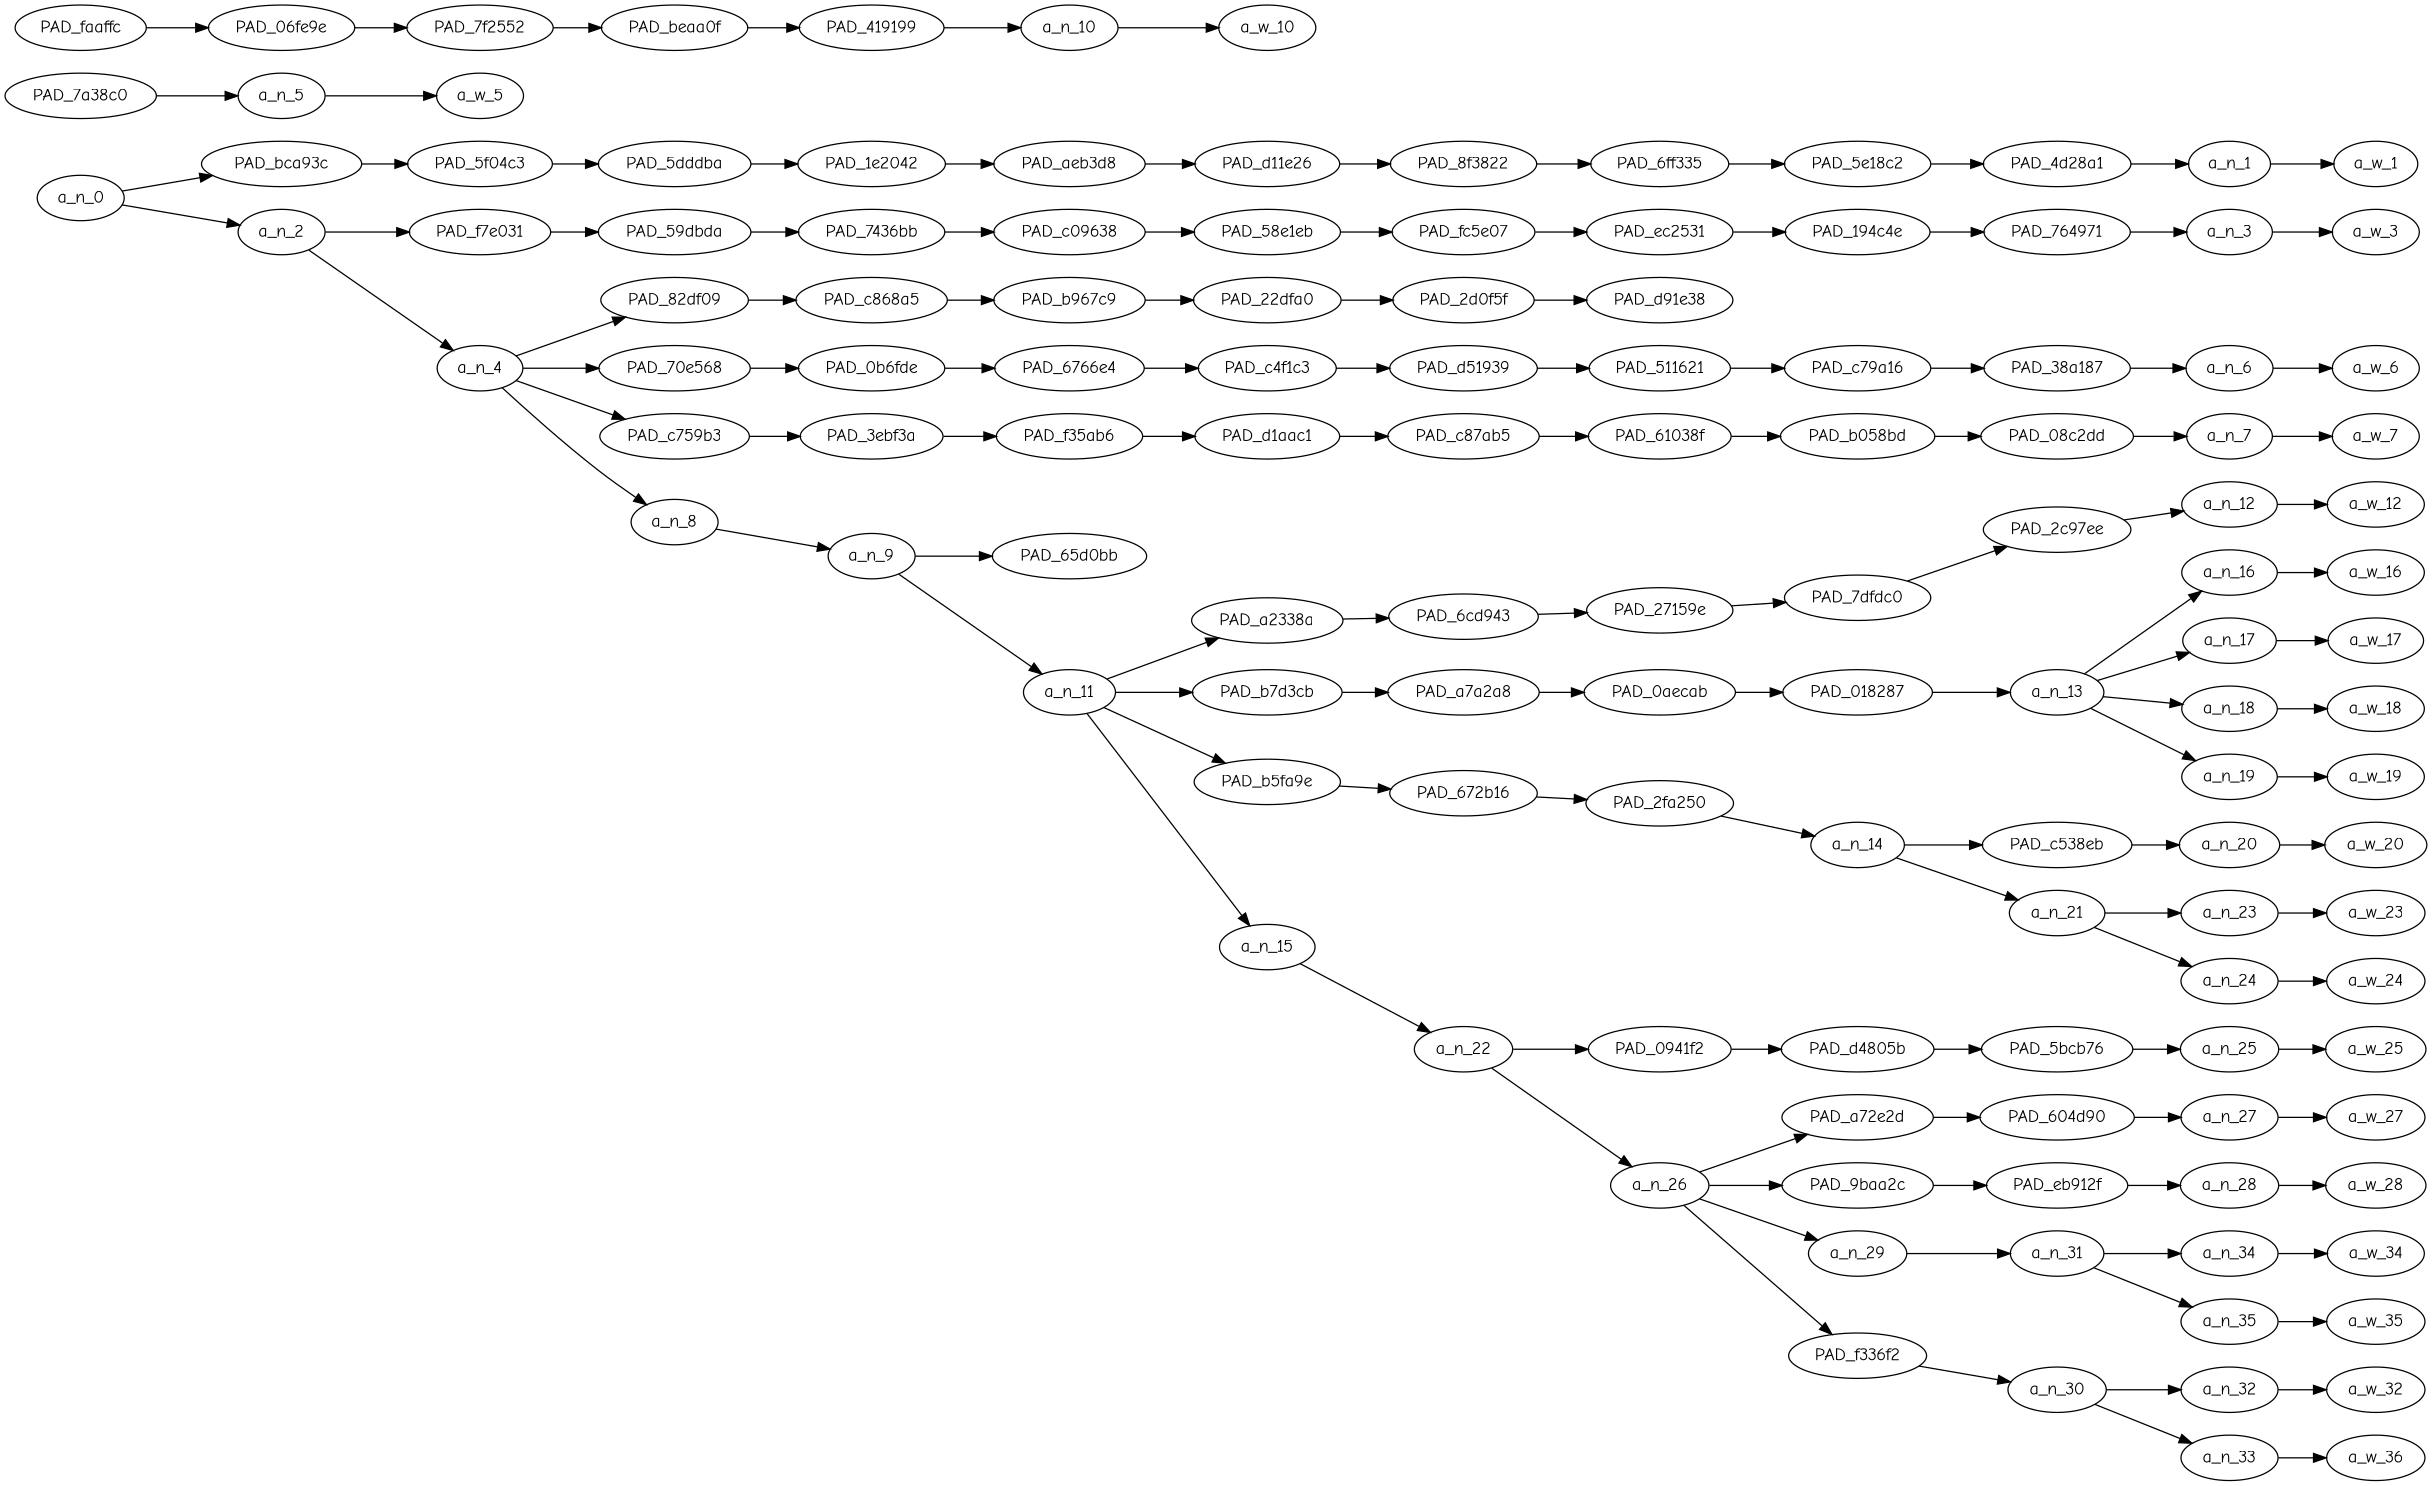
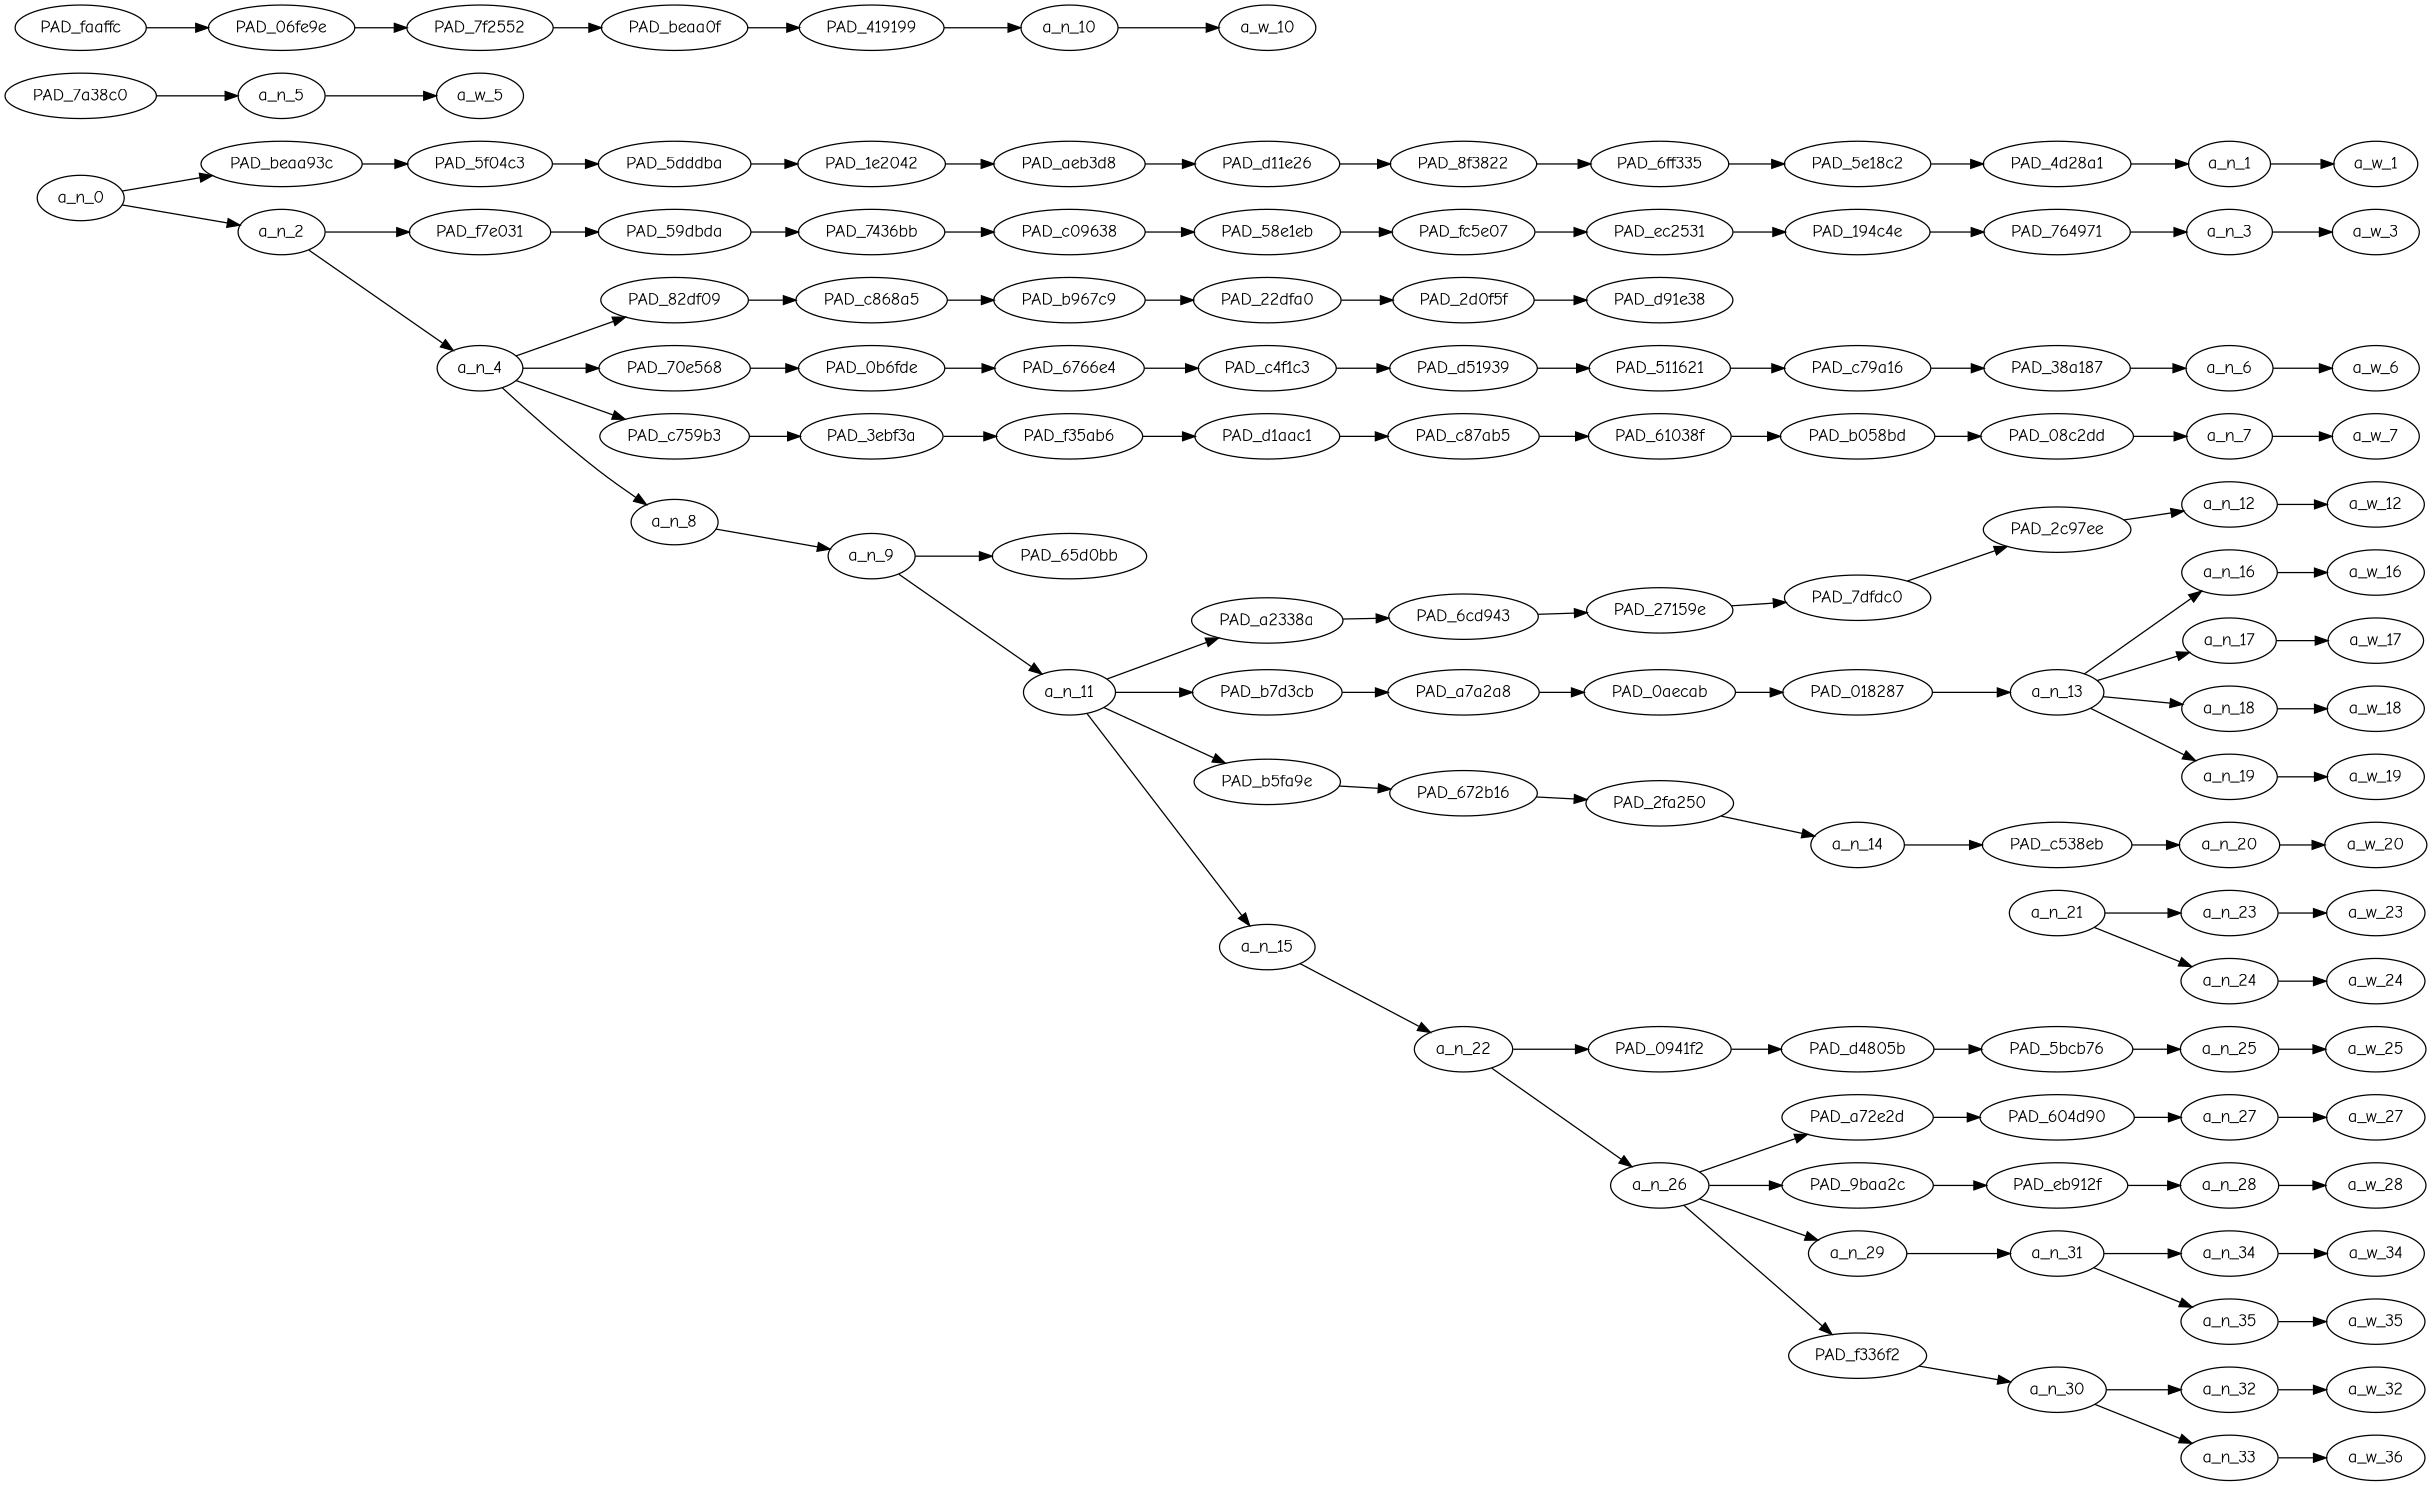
(282, 164) -> (282, 164)
(1951, 877) -> none
